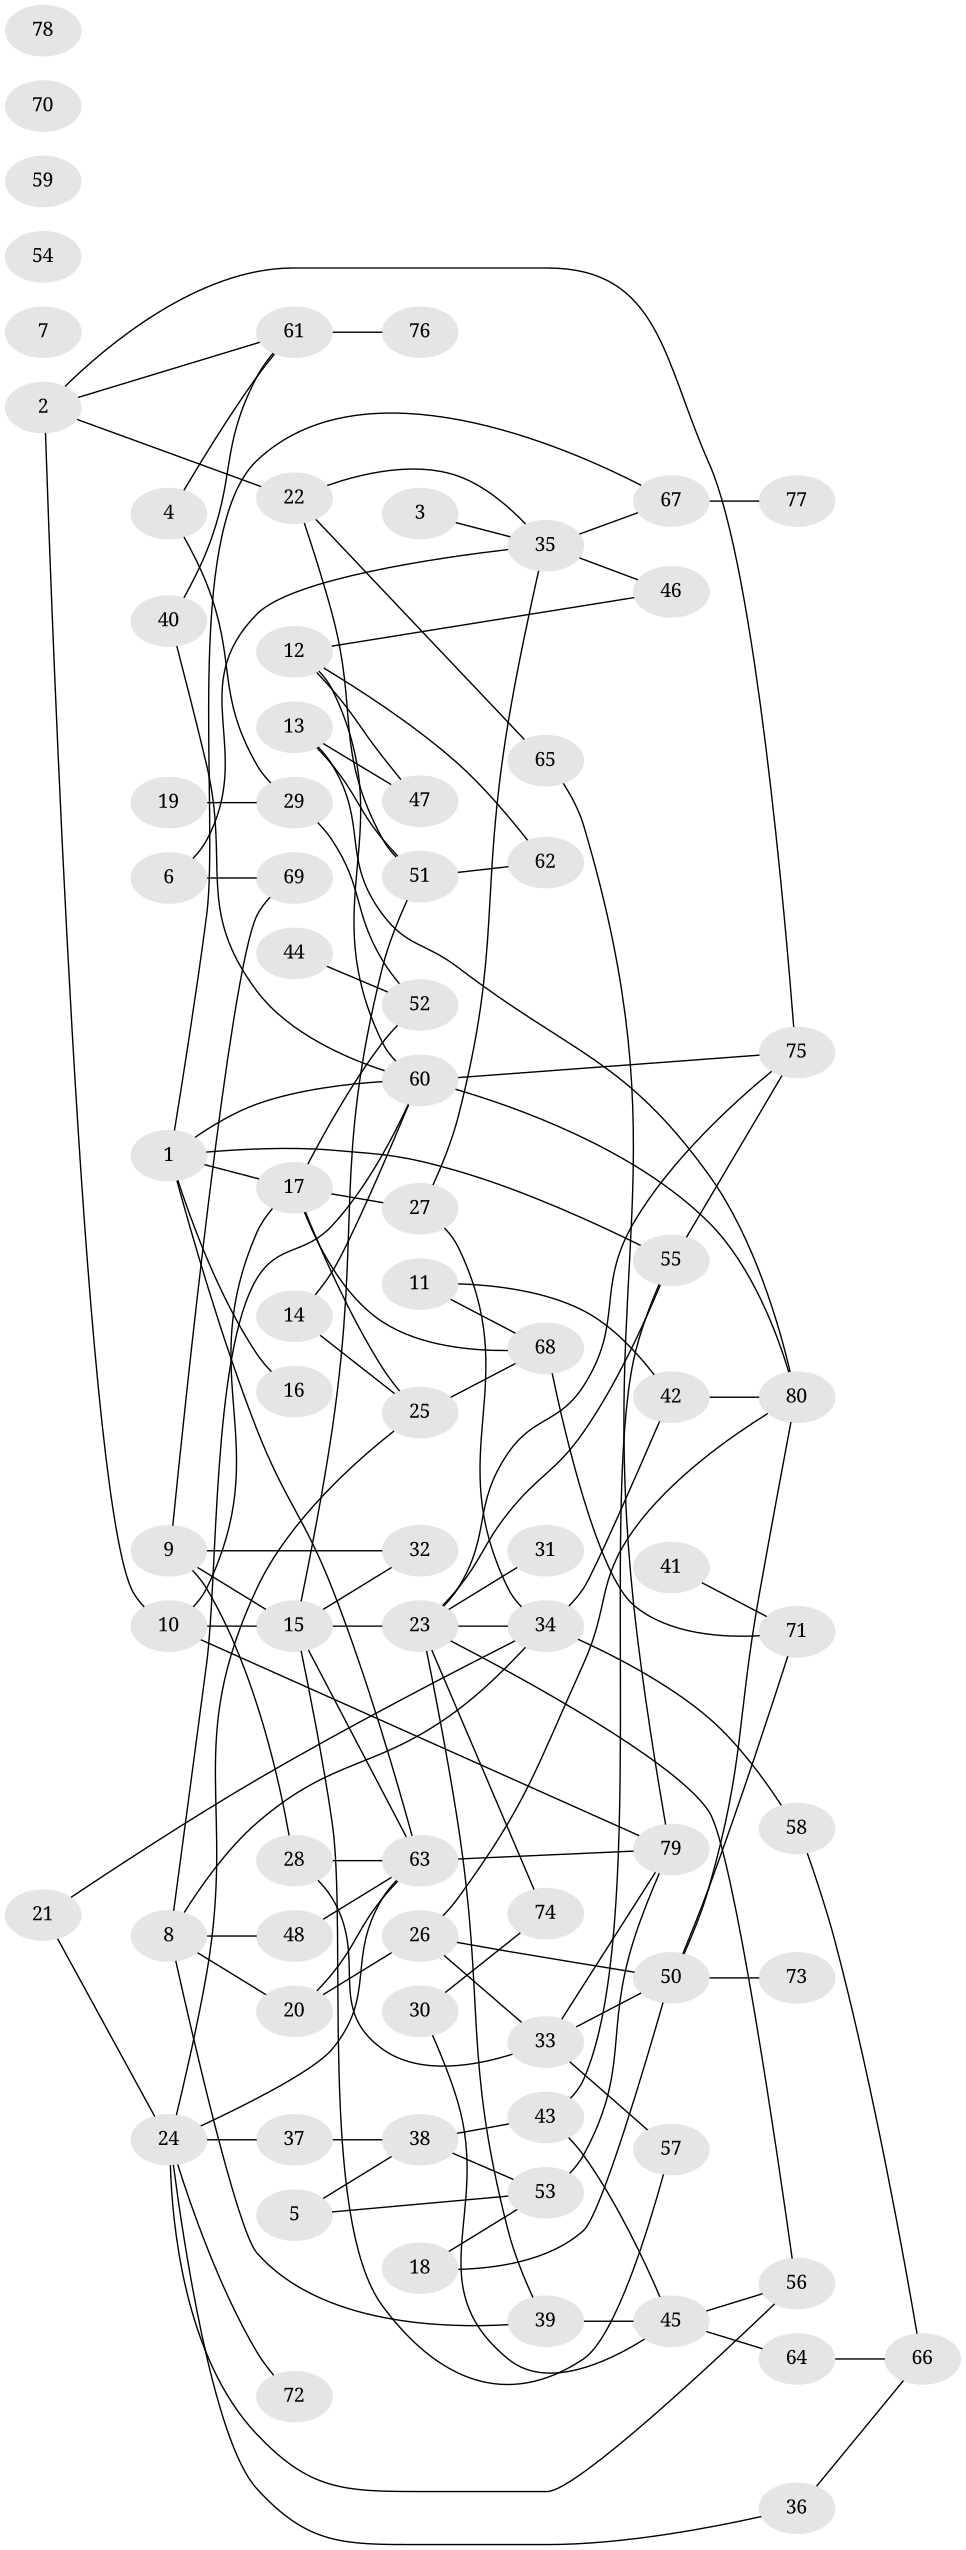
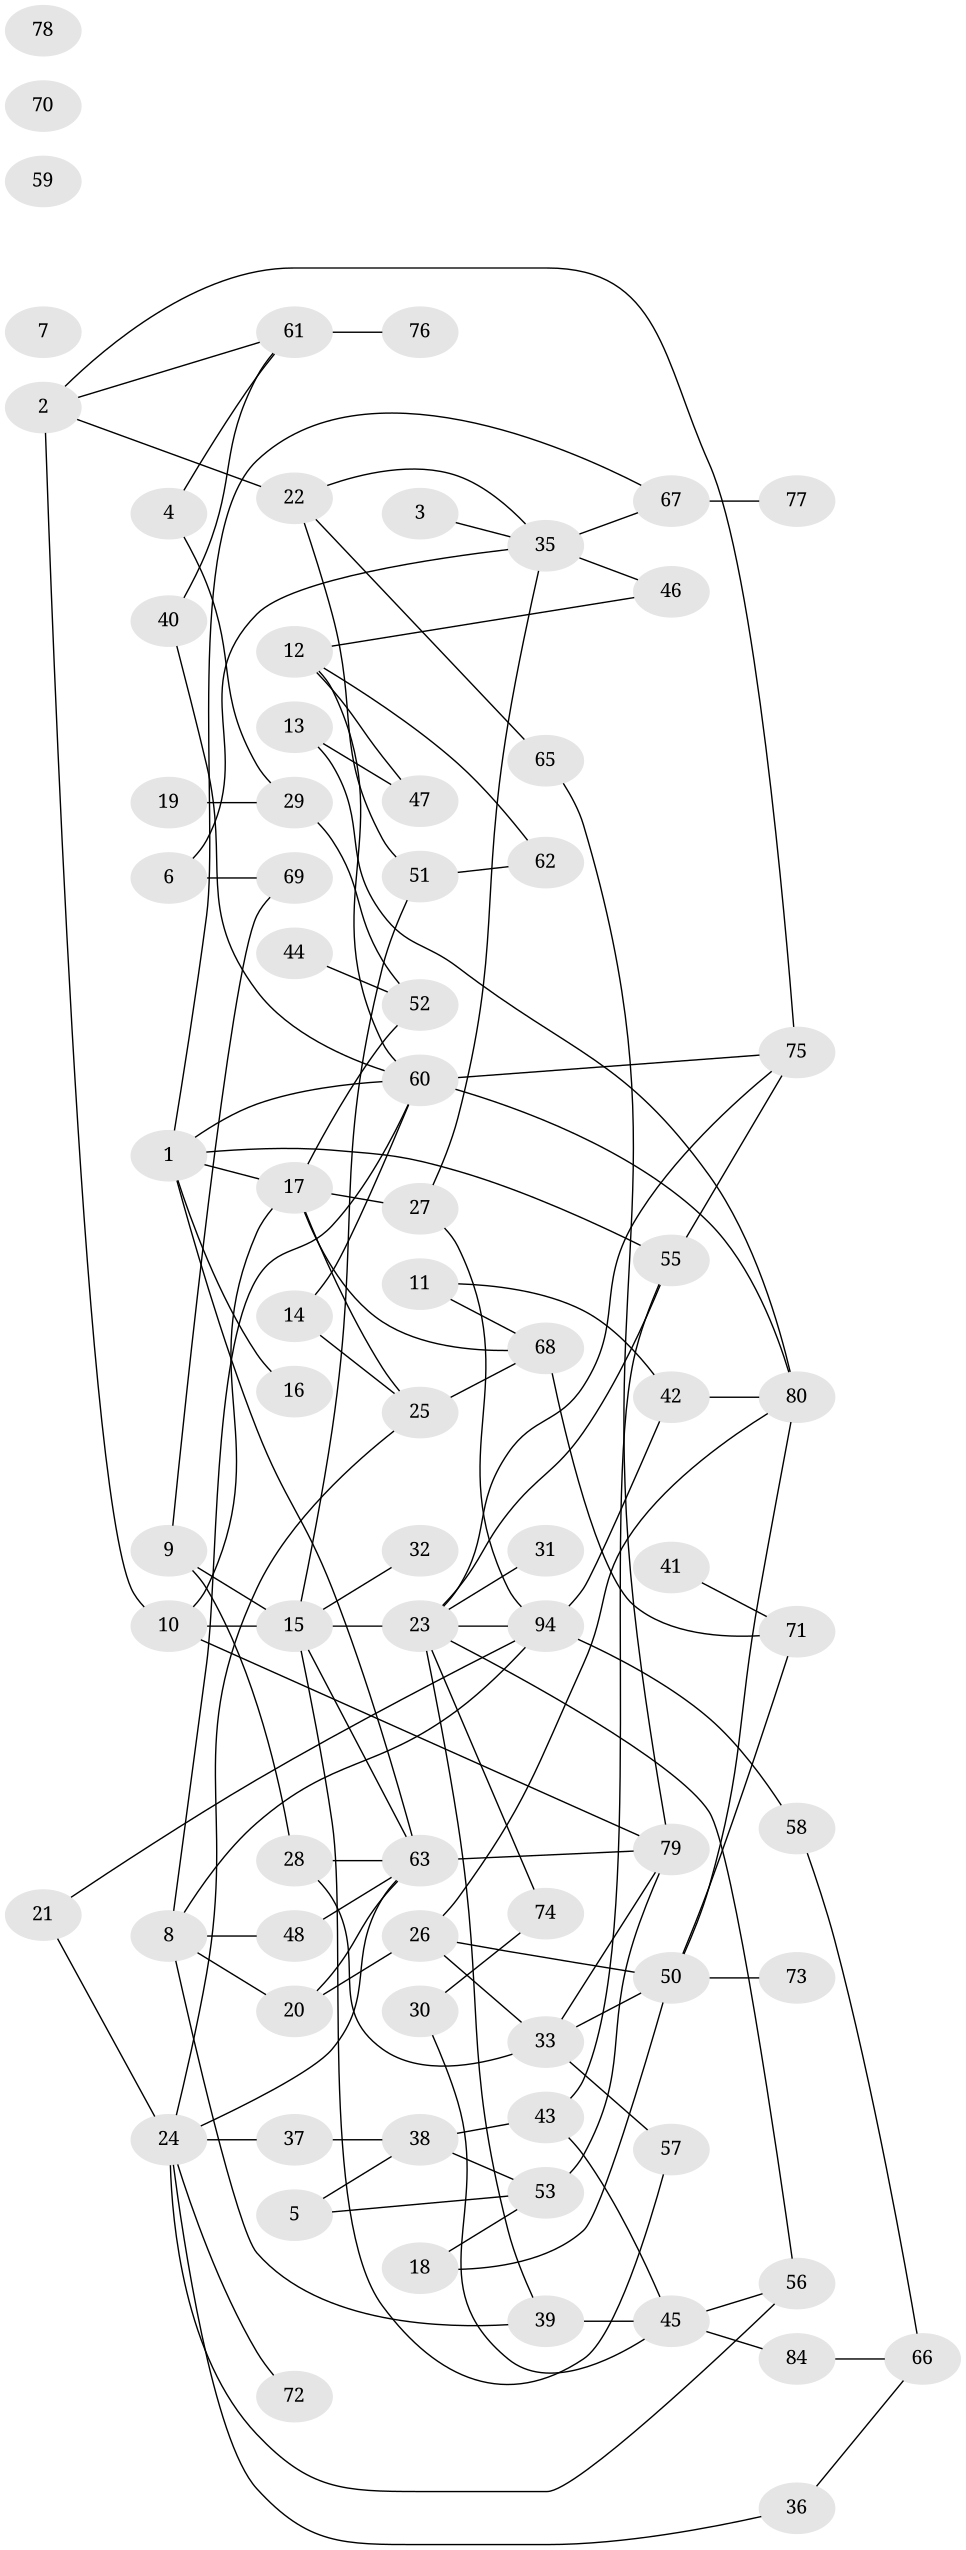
(43, 257) -> none
(357, 802) -> none
(295, 1551) -> none
(546, 1626) -> (546, 1626)
(797, 2359) -> (797, 2359)
